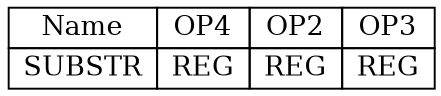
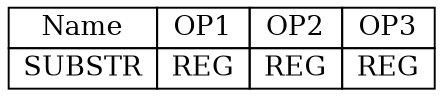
(203, 27) -> (203, 27)
